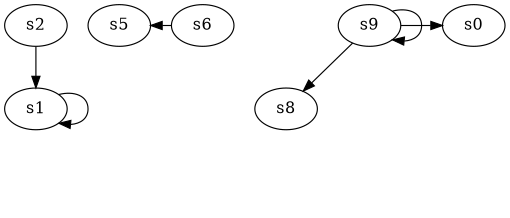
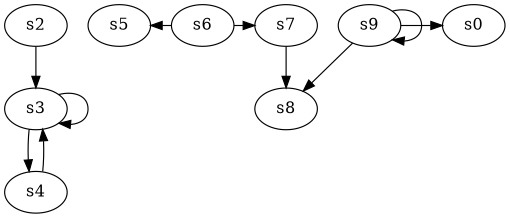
none -> (286, 25)
(36, 109) -> (36, 109)
none -> (36, 192)
